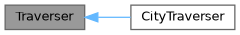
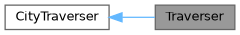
(114, 17) -> (139, 17)
